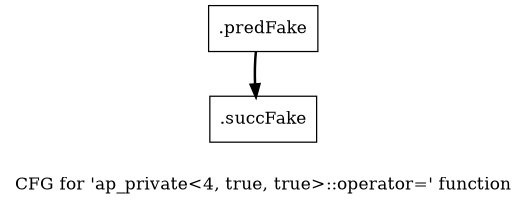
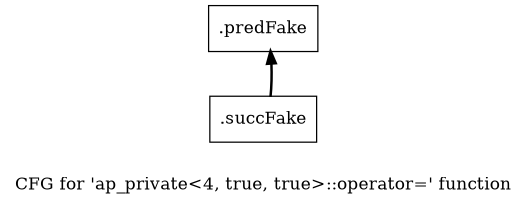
(255, 68) -> (272, 80)
